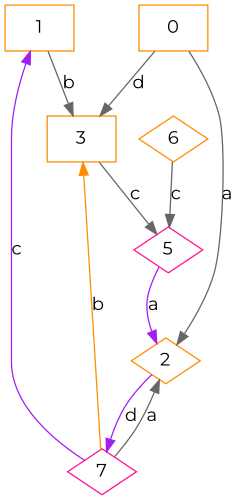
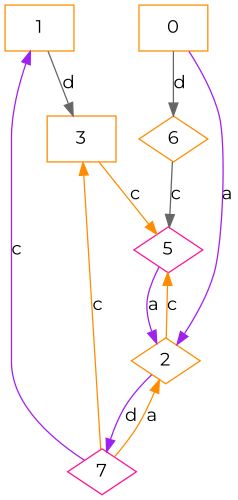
(132, 79) -> (173, 77)
(69, 84) -> (69, 84)
(124, 193) -> (124, 193)
(223, 193) -> (223, 193)
(98, 305) -> (98, 305)
none -> (167, 312)
(137, 426) -> (137, 426)
